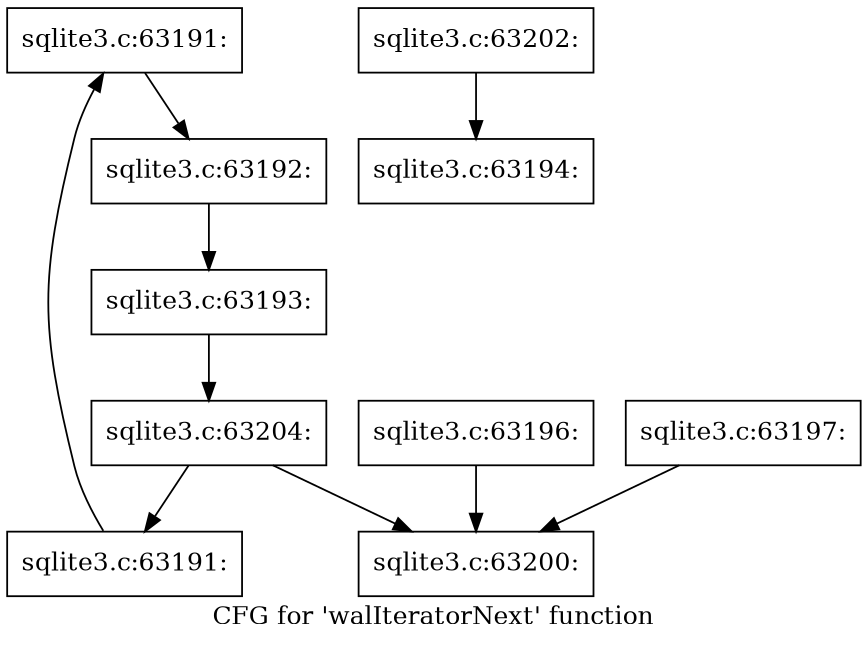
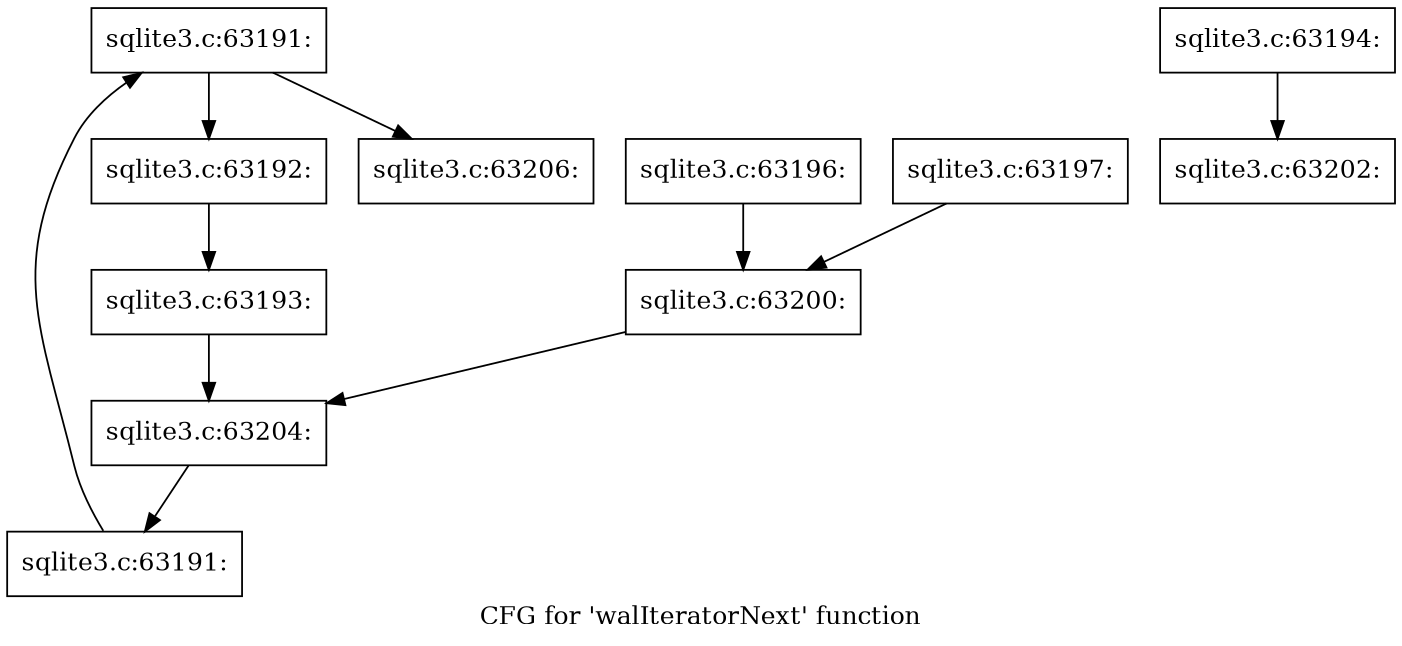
(476, 97) -> (1278, 97)
none -> (476, 171)
(334, 494) -> (485, 366)
